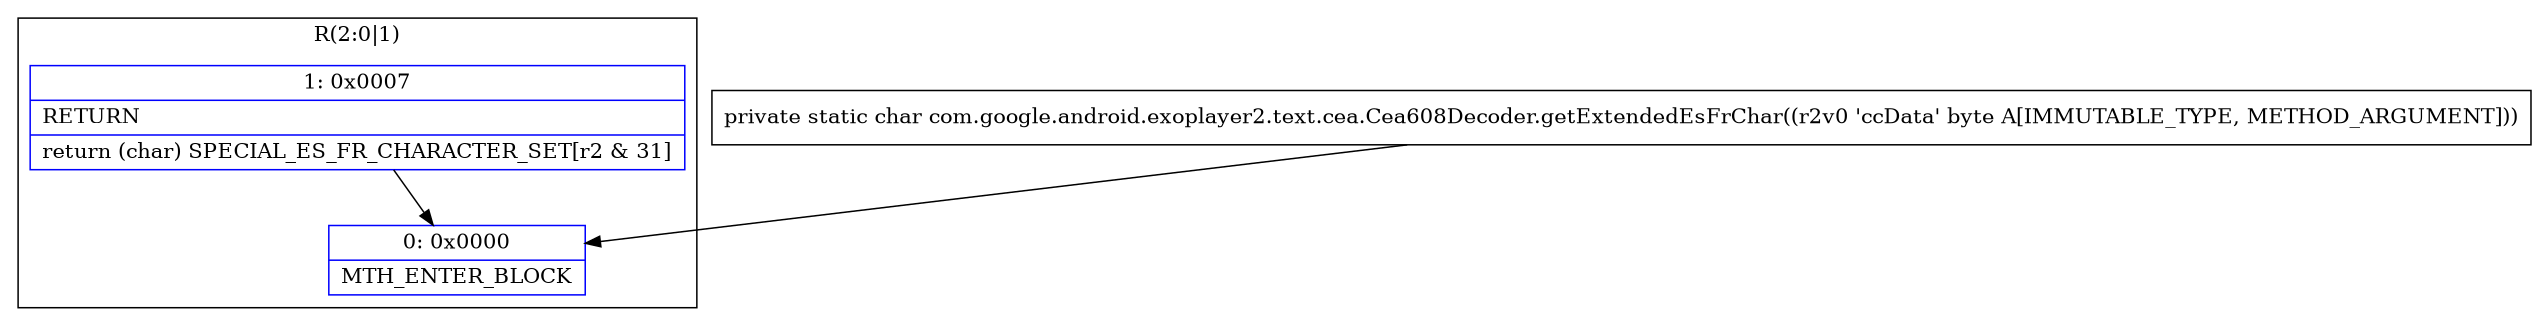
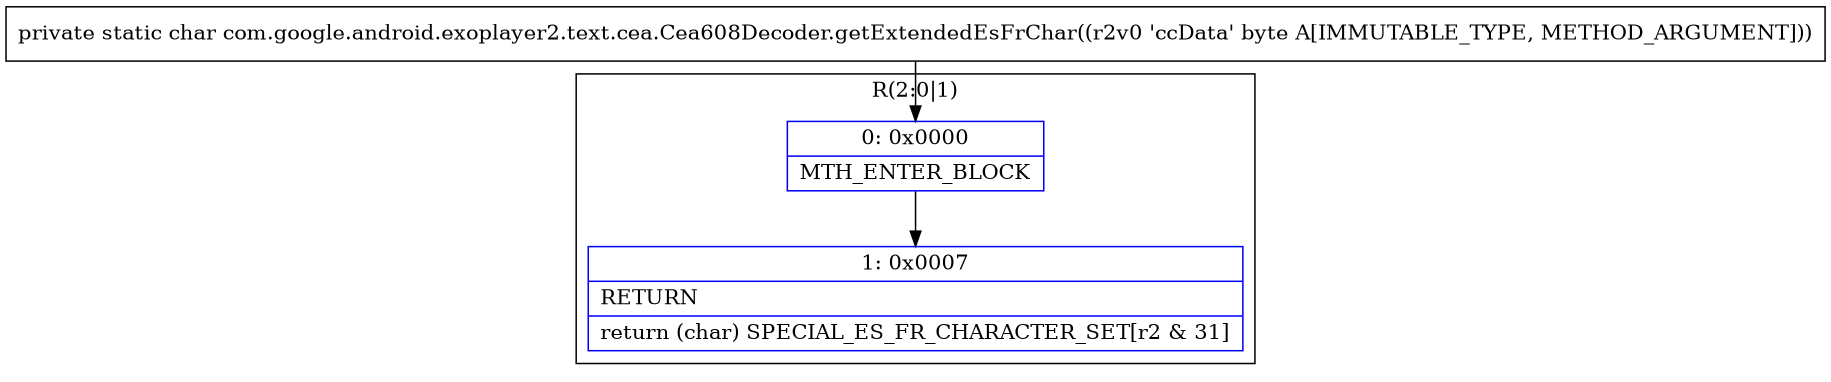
(409, 191) -> (916, 211)
